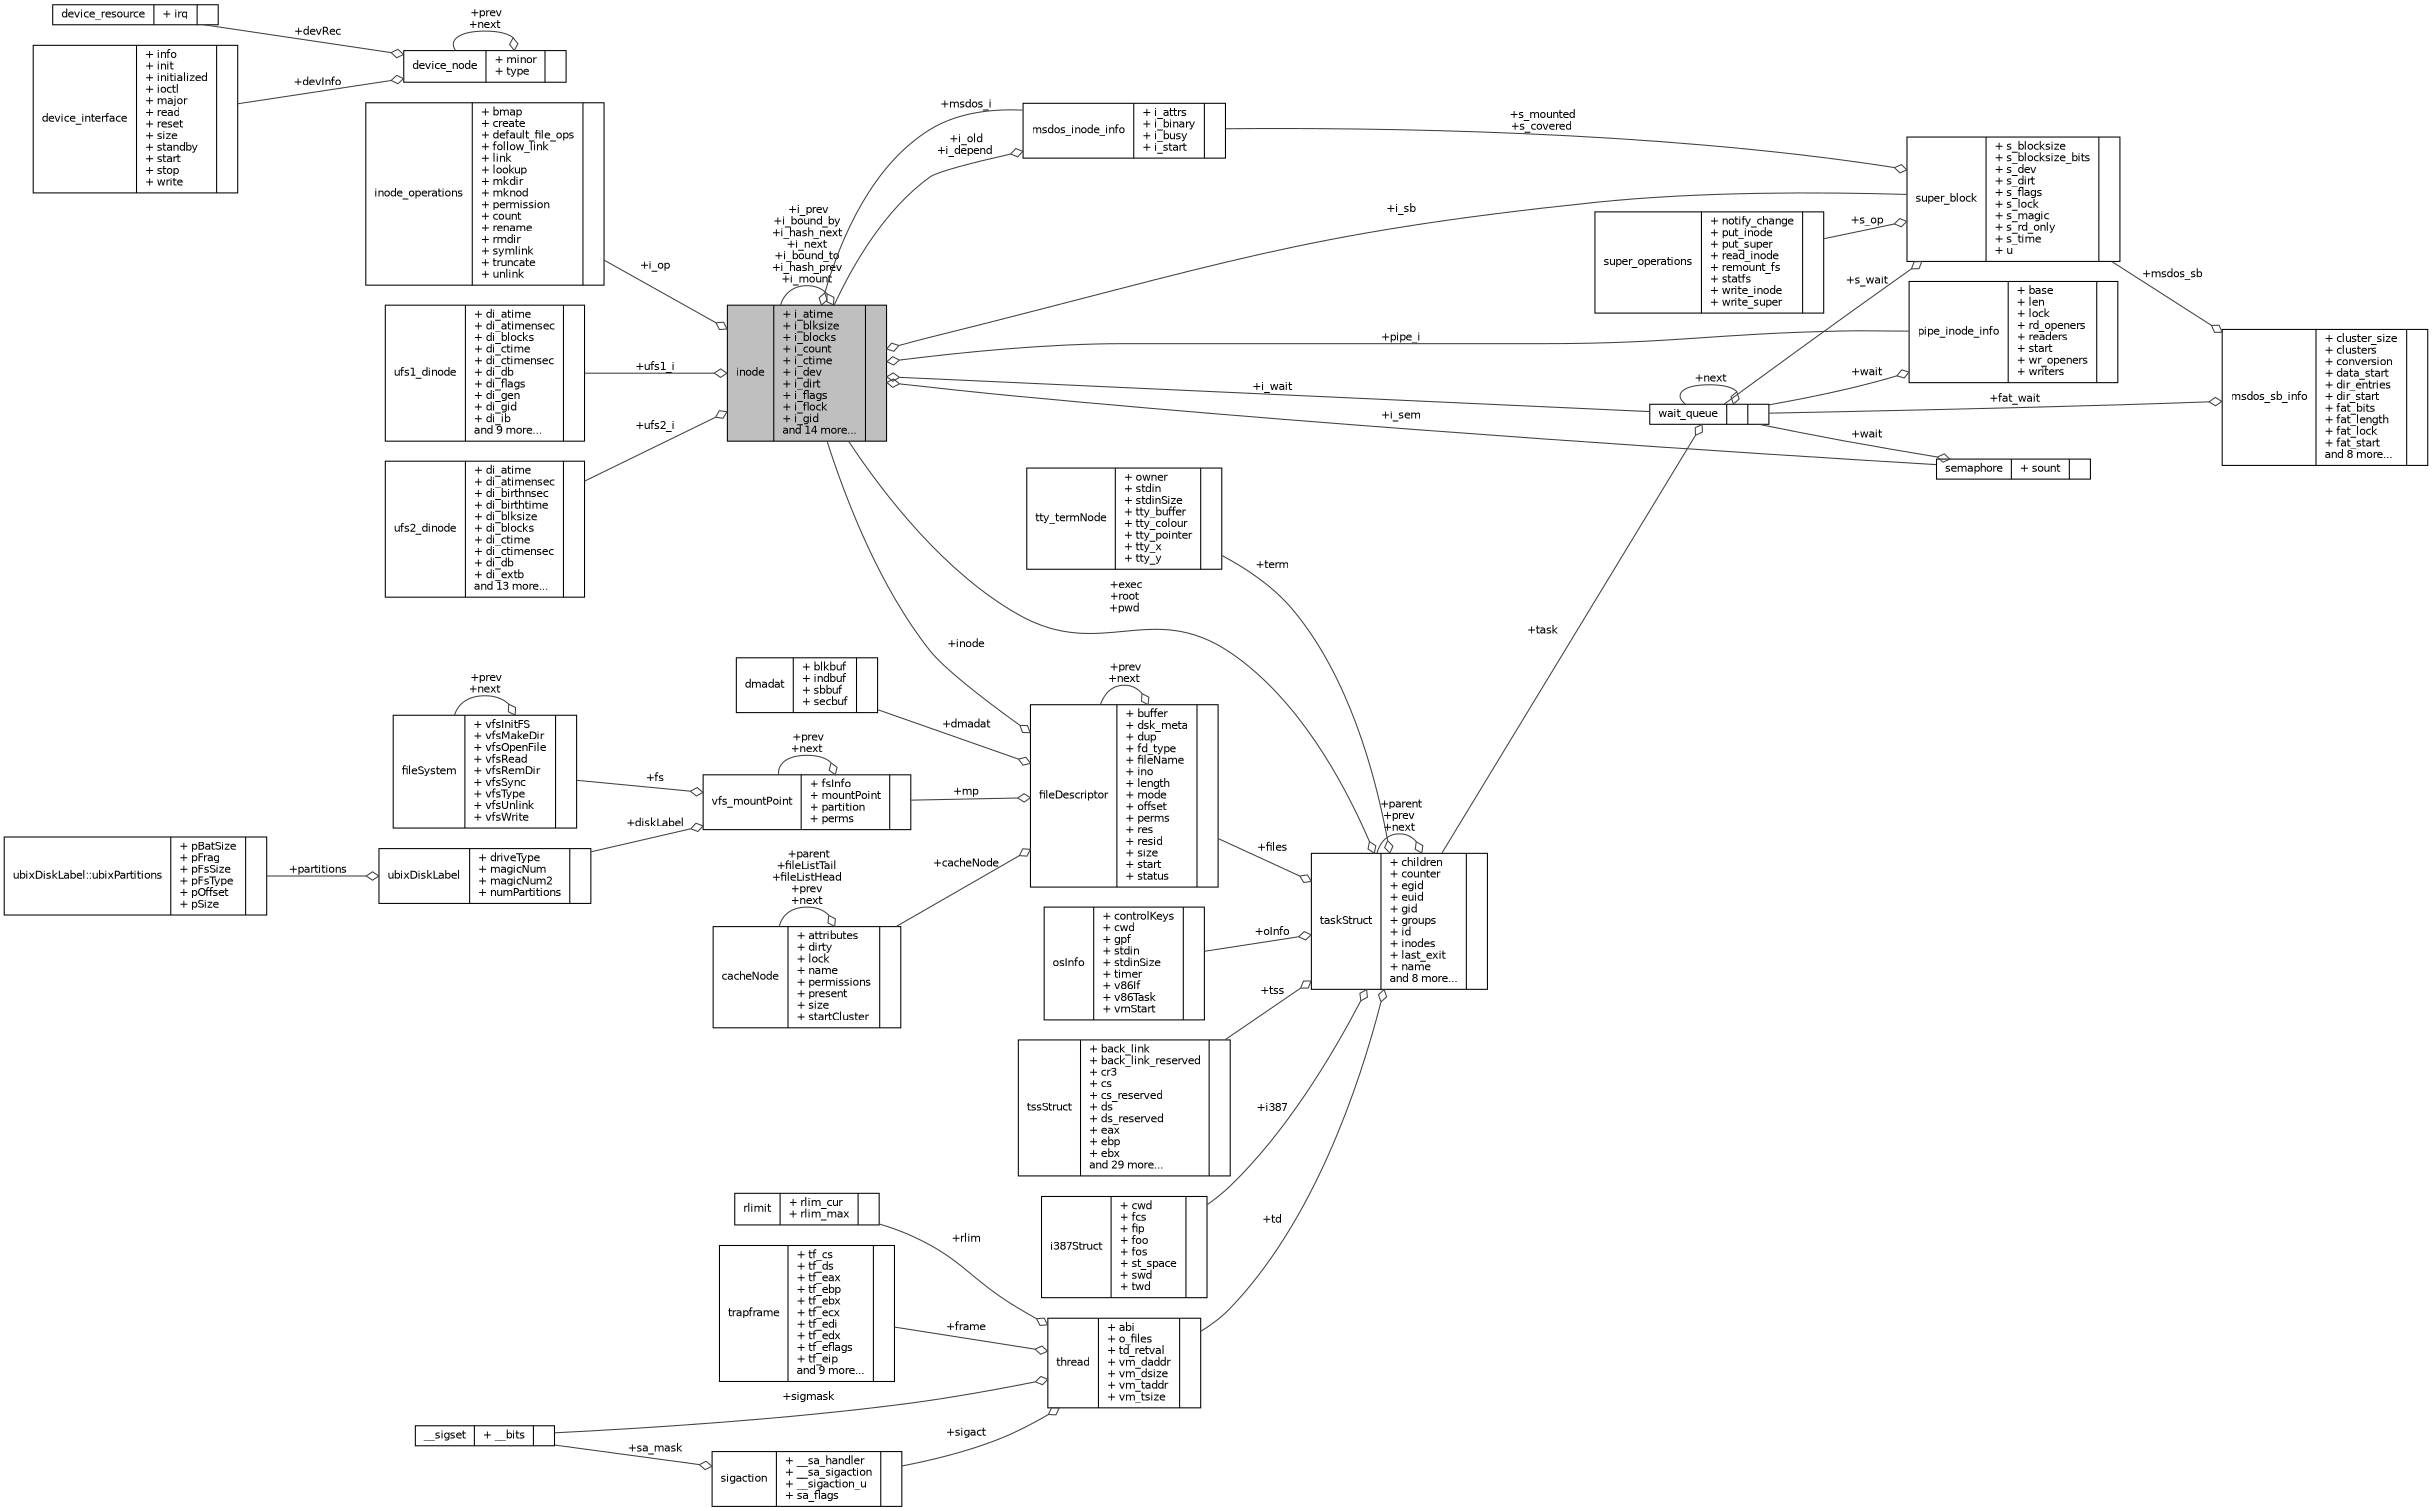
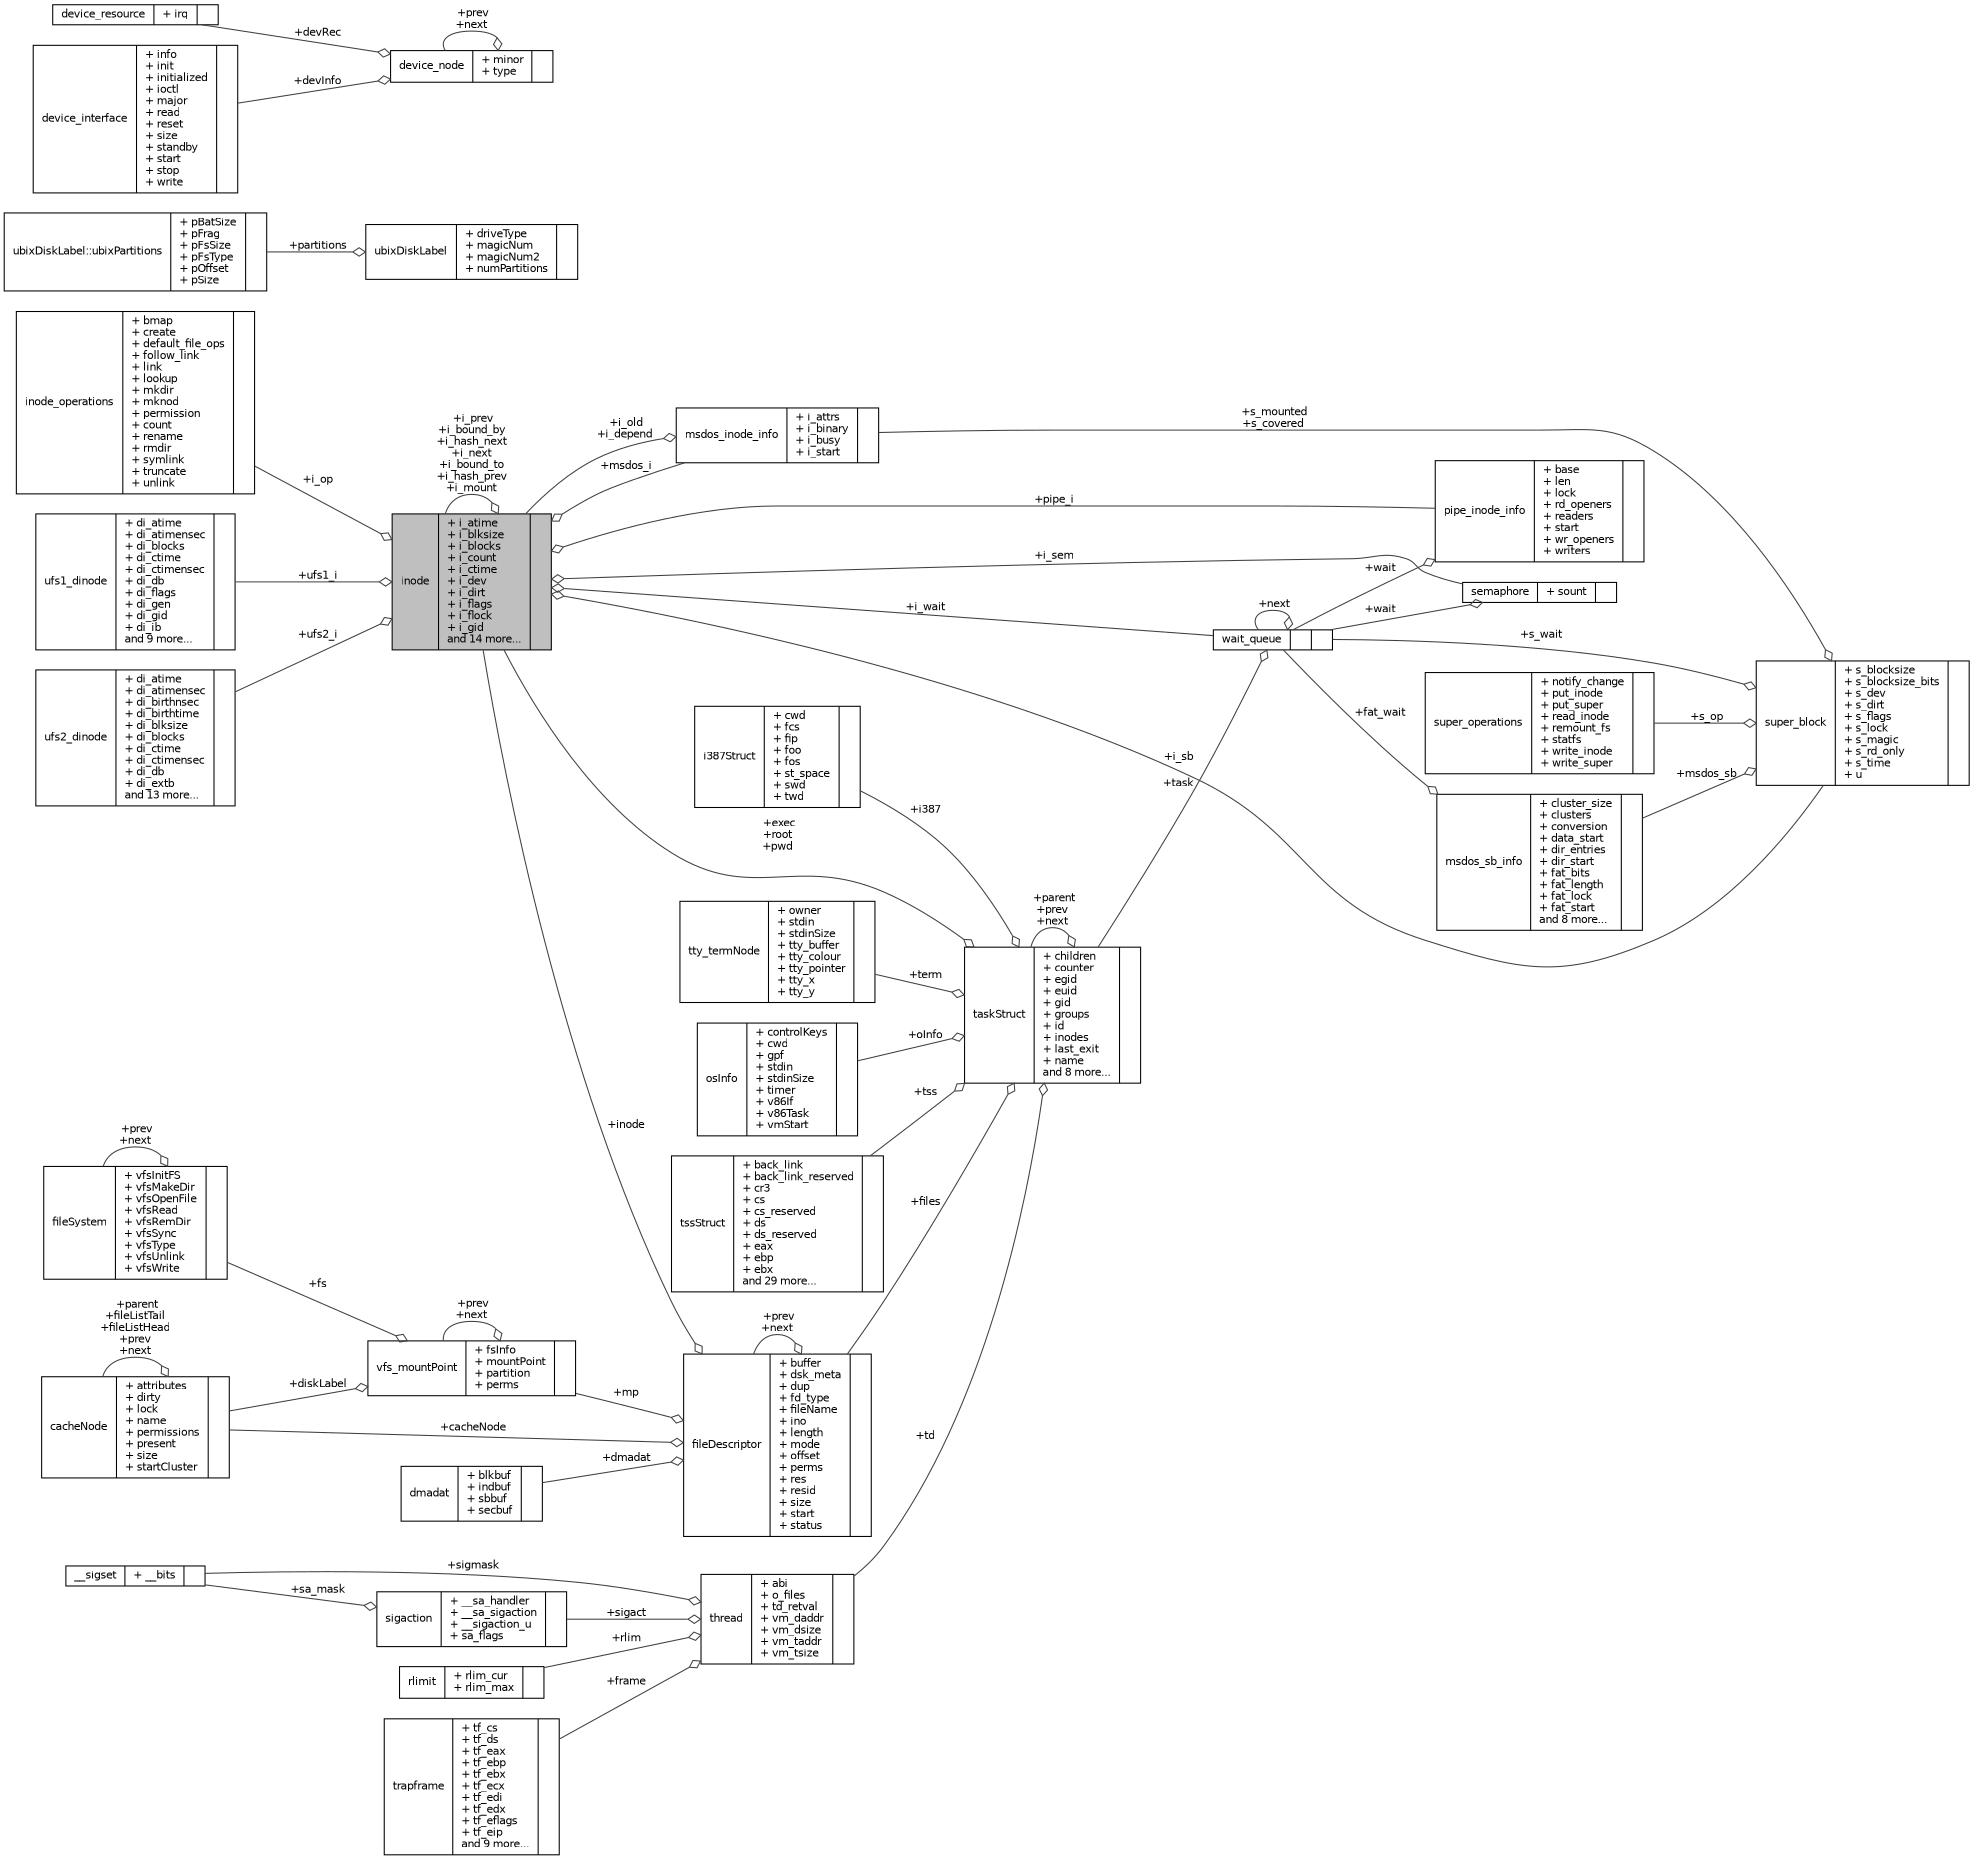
(2162, 293) -> (1694, 796)
(641, 840) -> (292, 1400)
